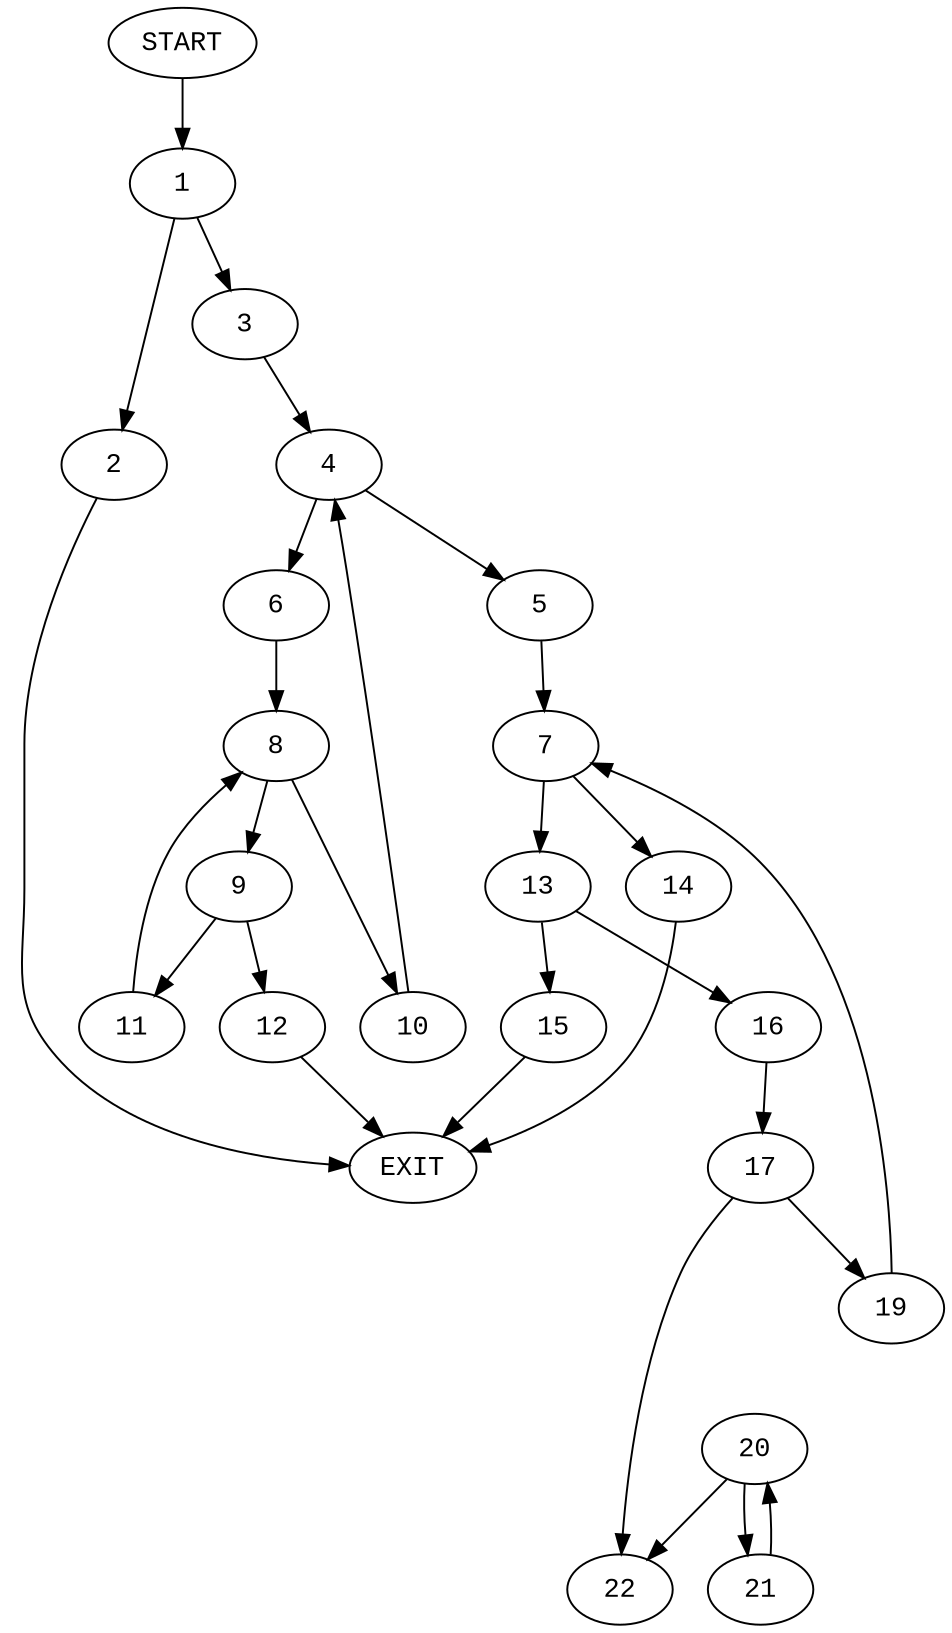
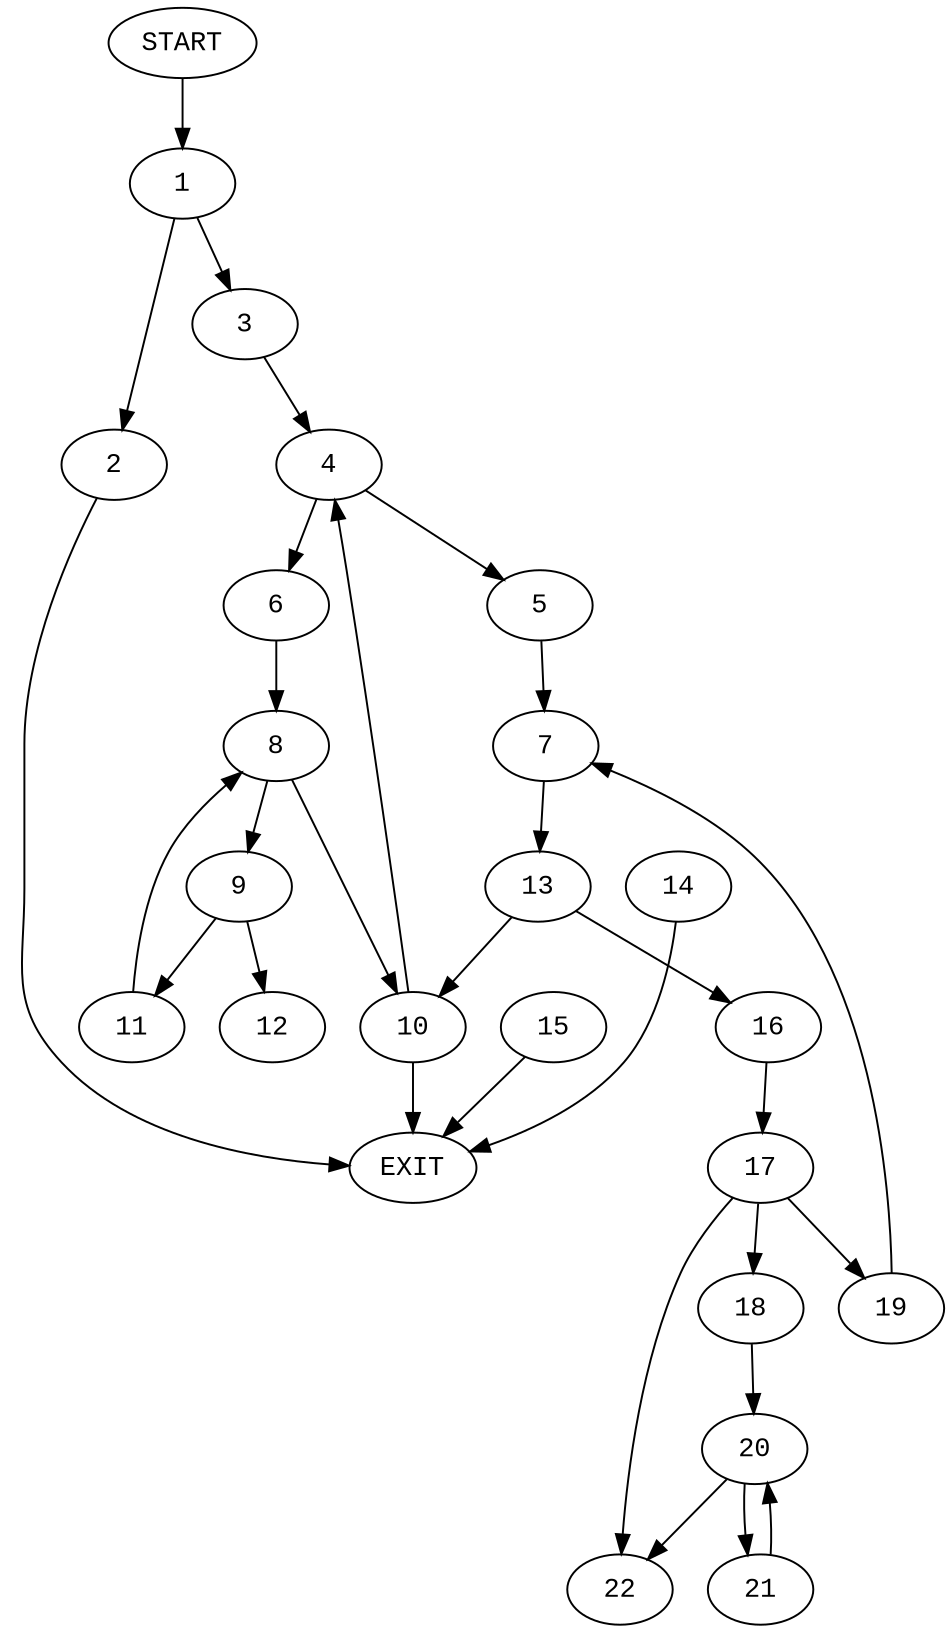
(605, 809) -> none
(545, 947) -> (482, 950)
(334, 1089) -> (413, 1088)
none -> (751, 1308)
